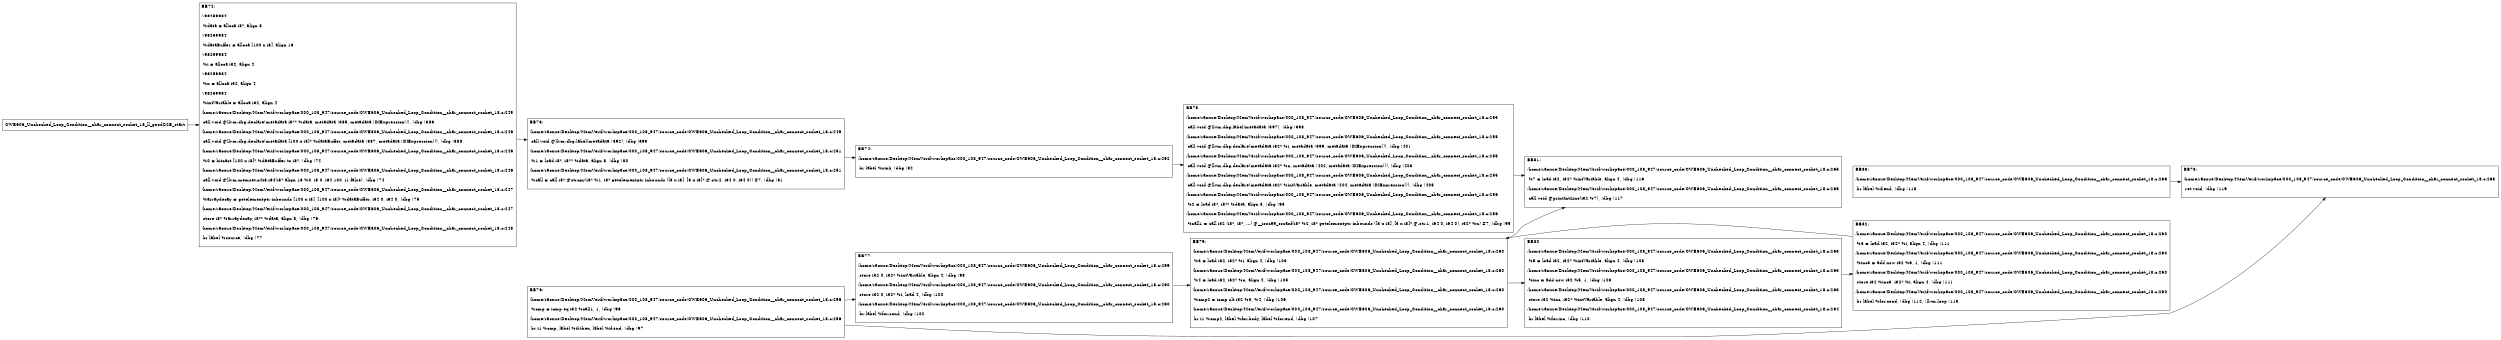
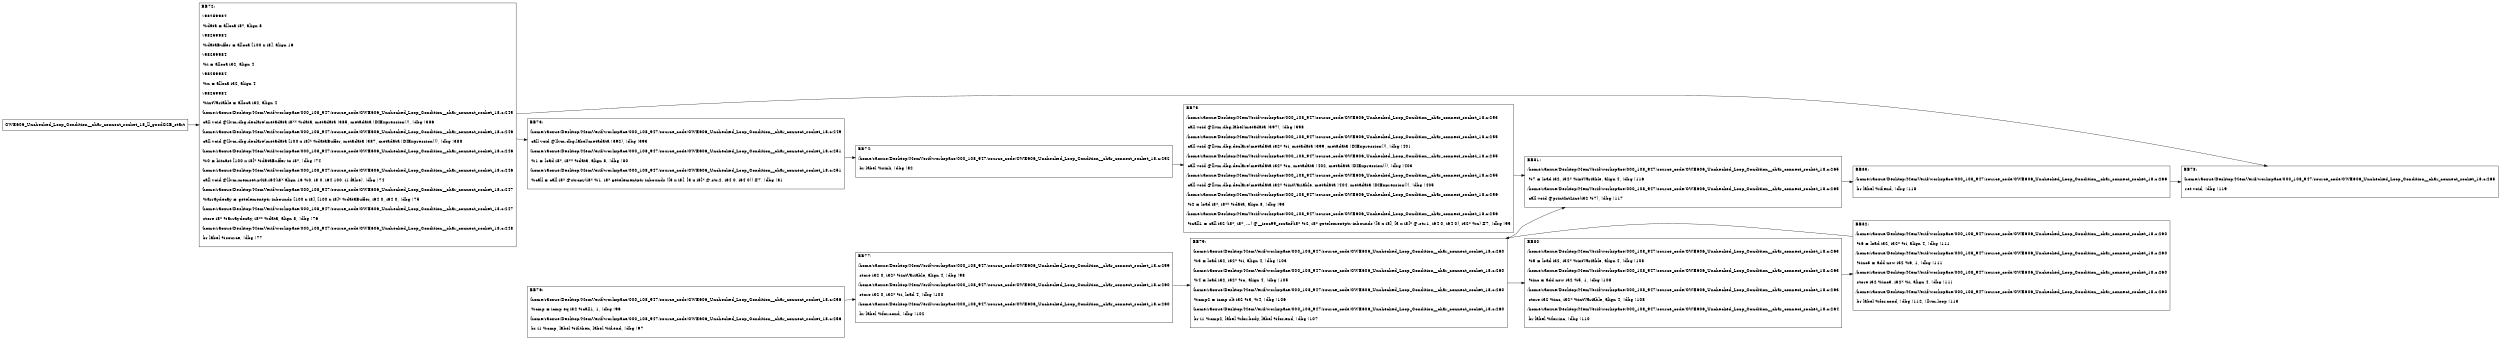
none -> (1846, 182)
(1603, 336) -> (1393, 96)
